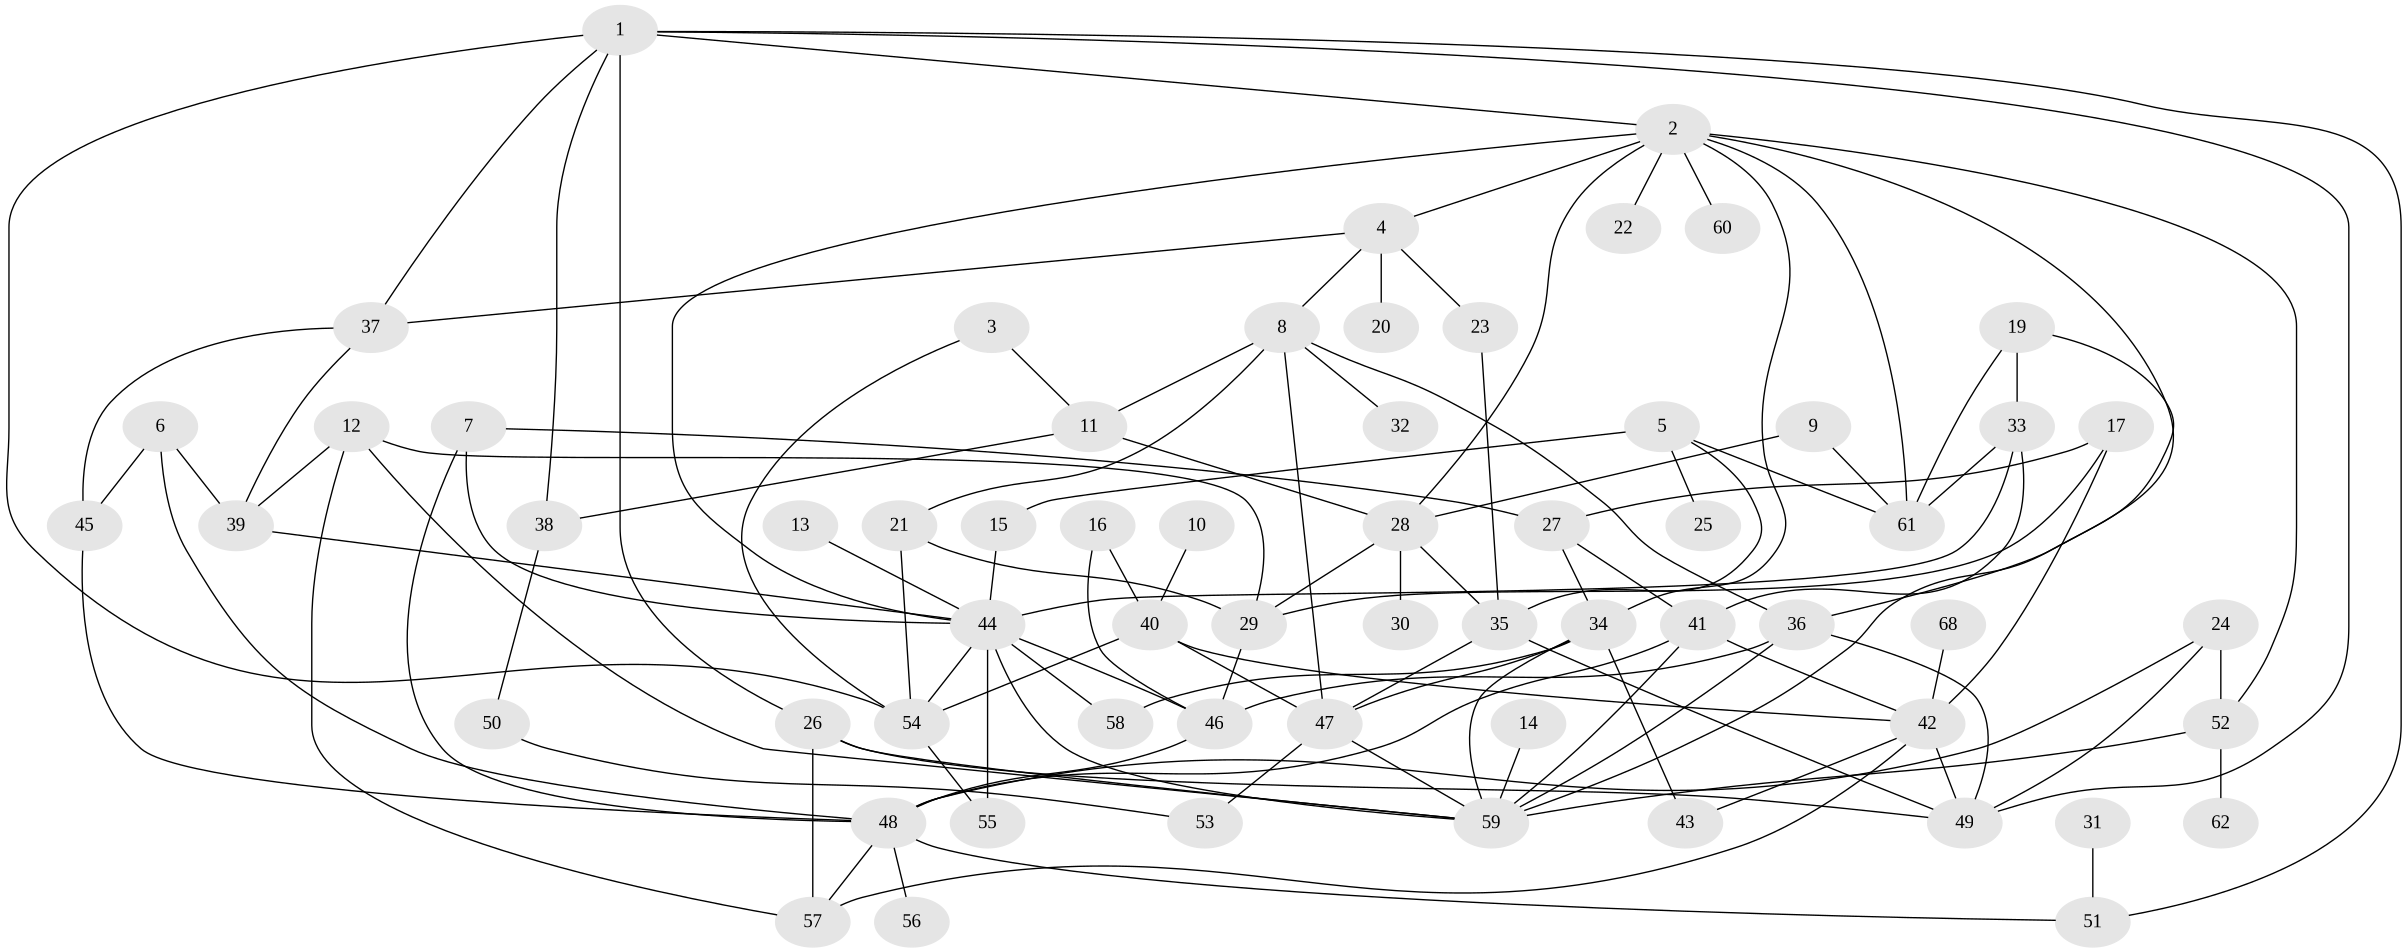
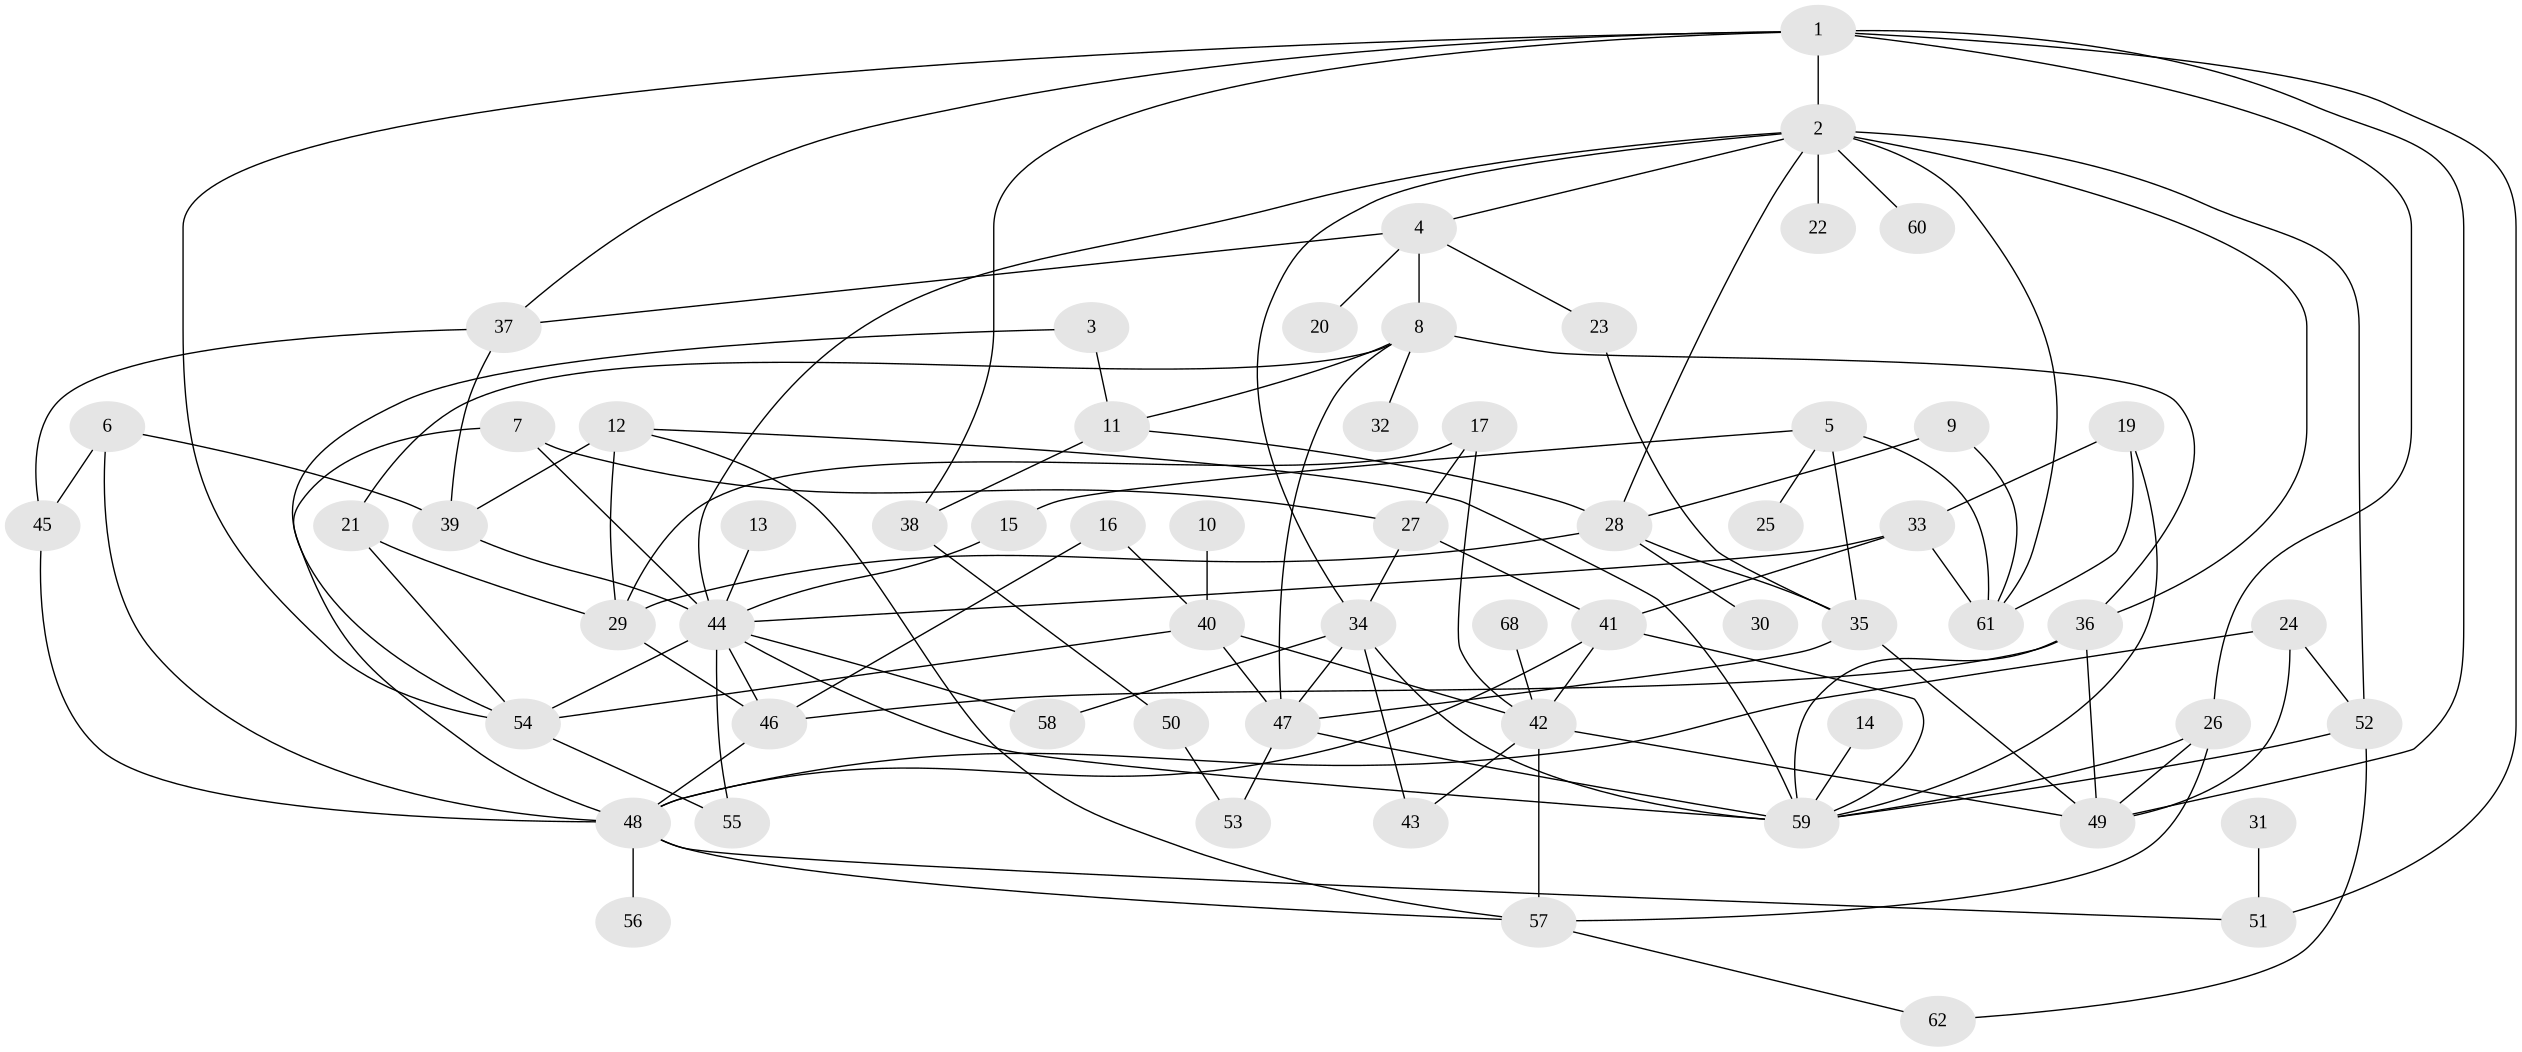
none -> (1738, 972)
